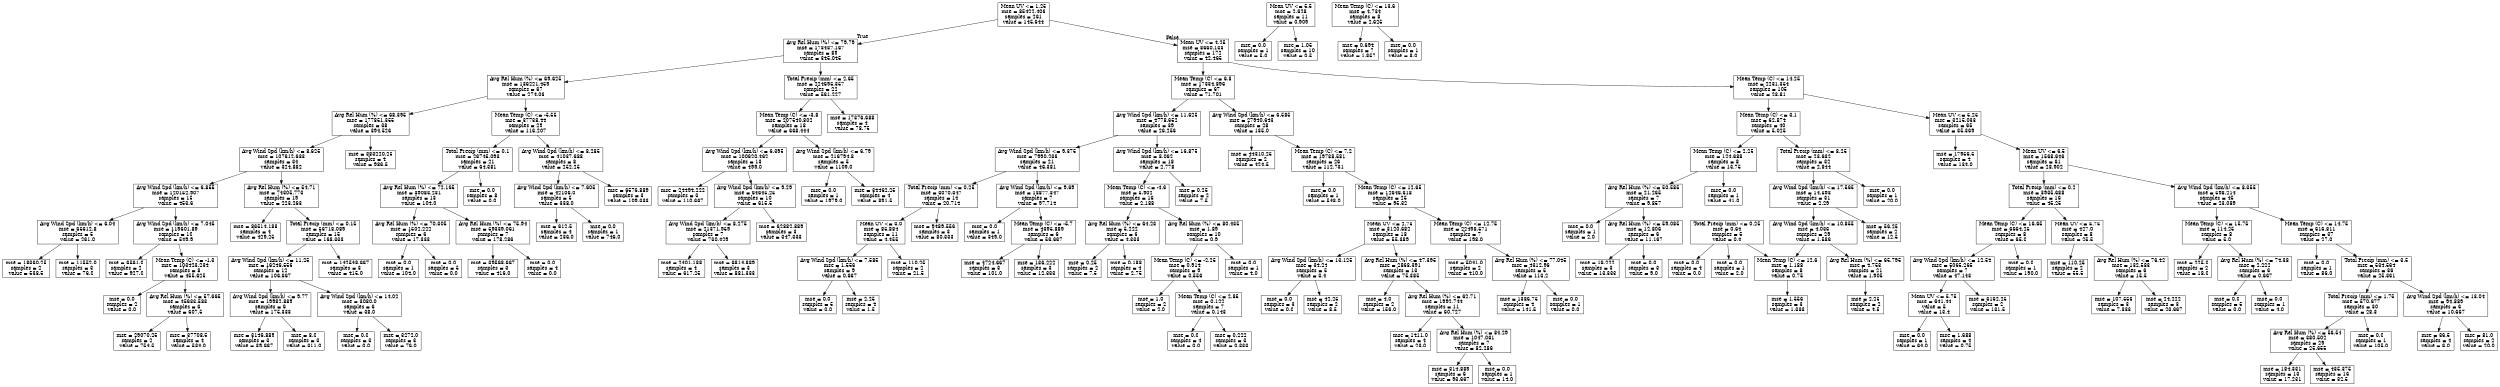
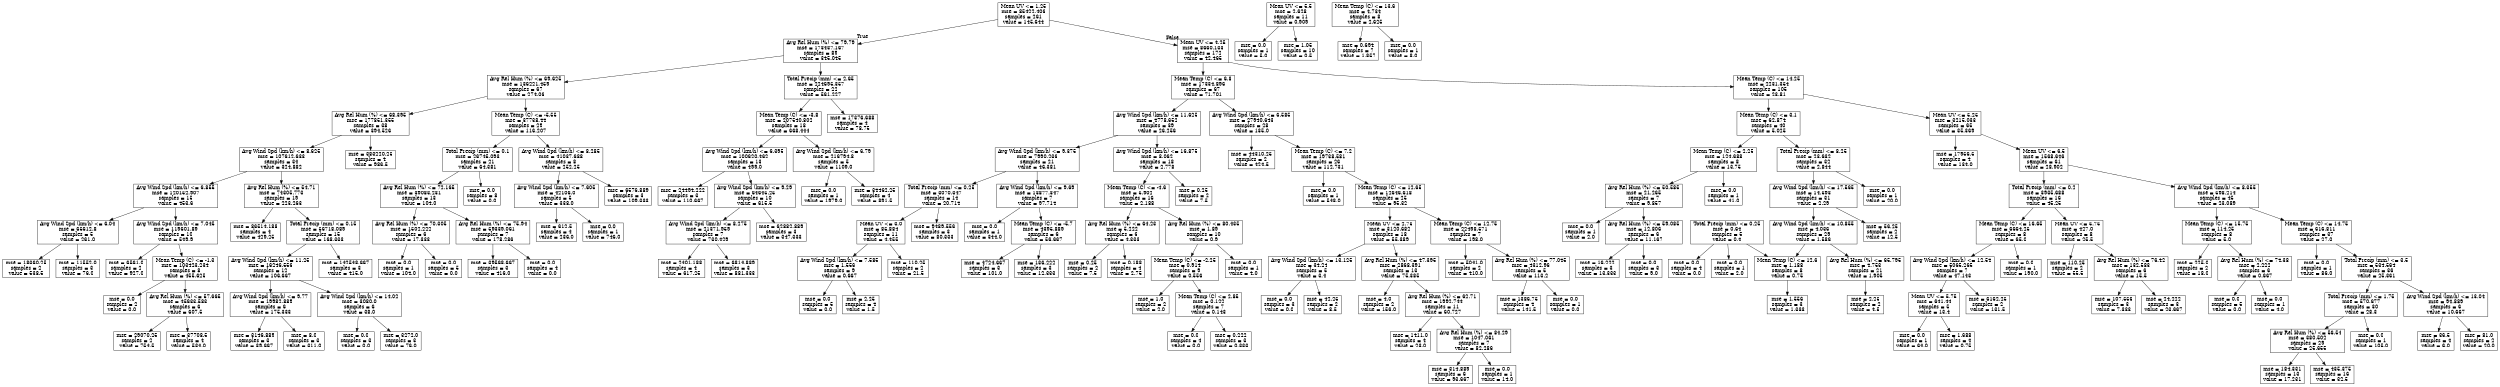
(984, 232) -> (984, 232)
(1934, 305) -> (1934, 305)
